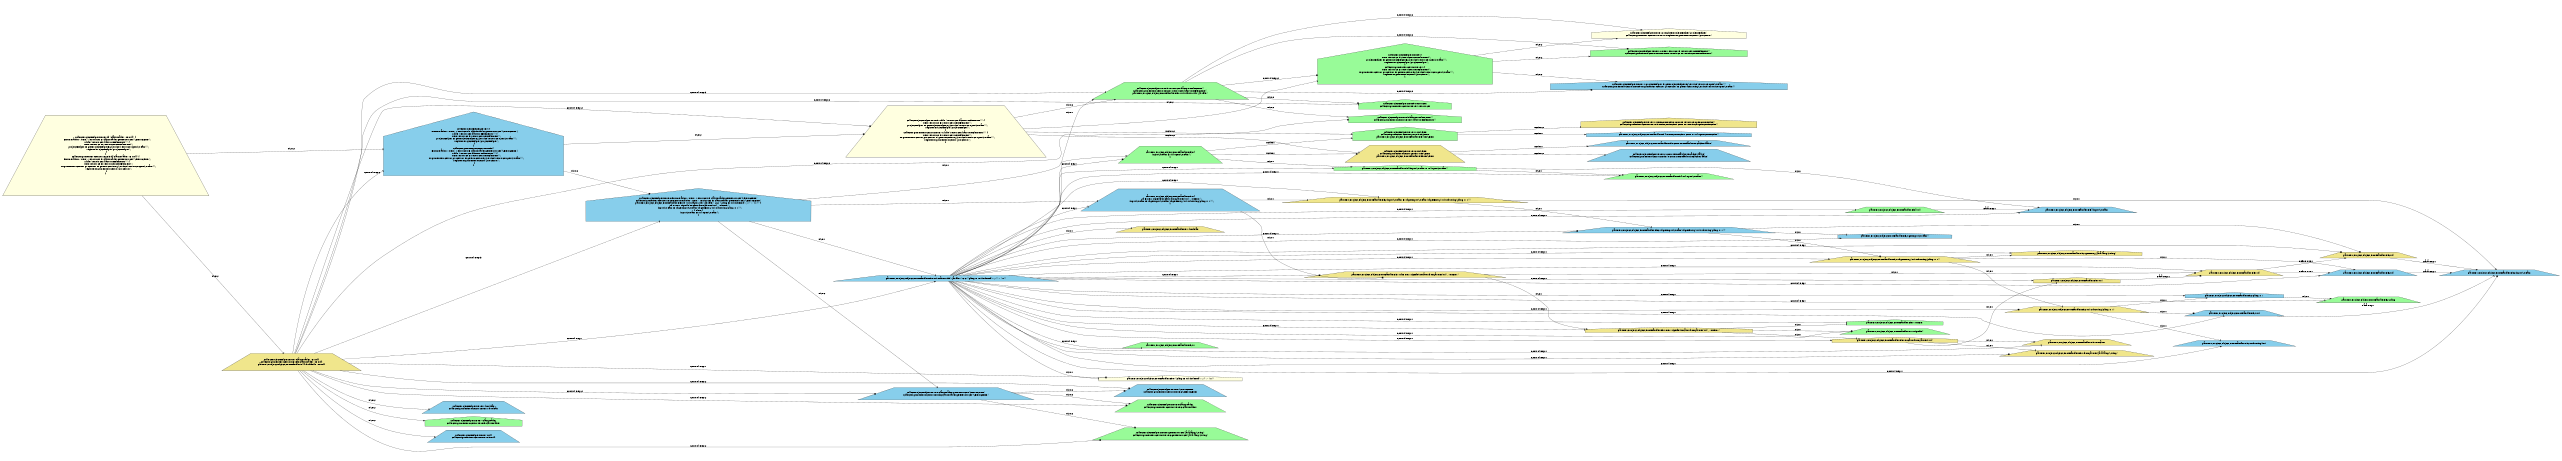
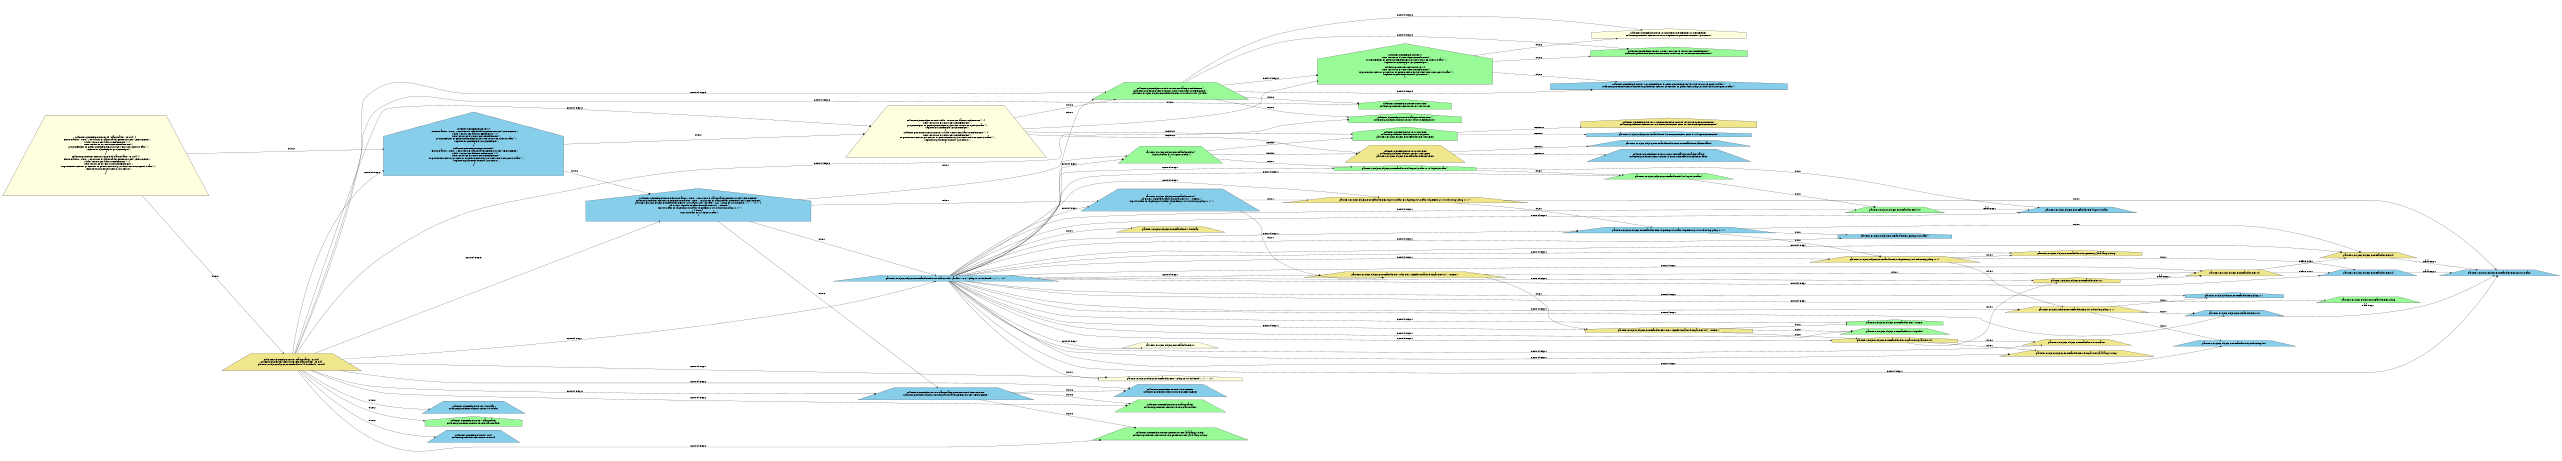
none -> (1781, 193)
(2307, 298) -> none
(1170, 345) -> (1170, 345)
